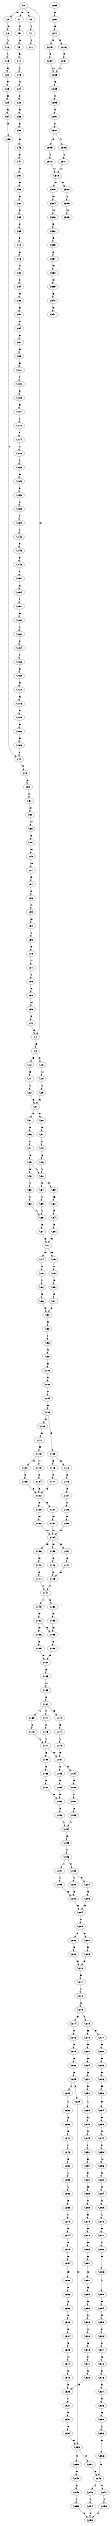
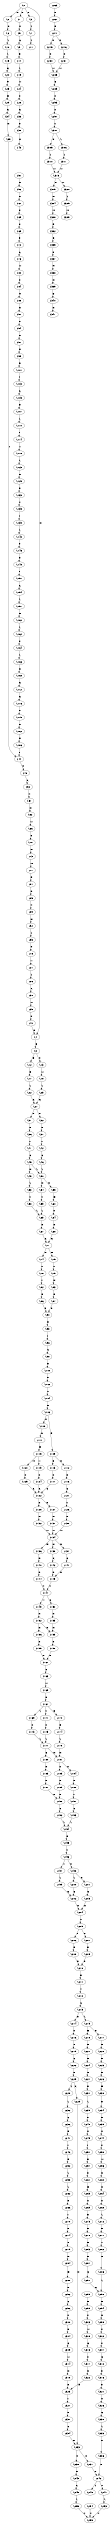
(19, 162) -> none
(87, 2287) -> (94, 2287)
(90, 2498) -> none
